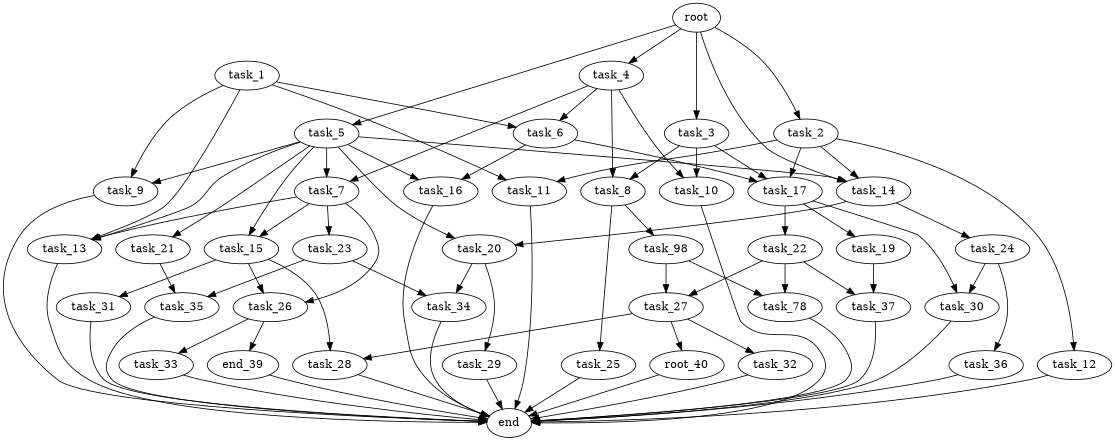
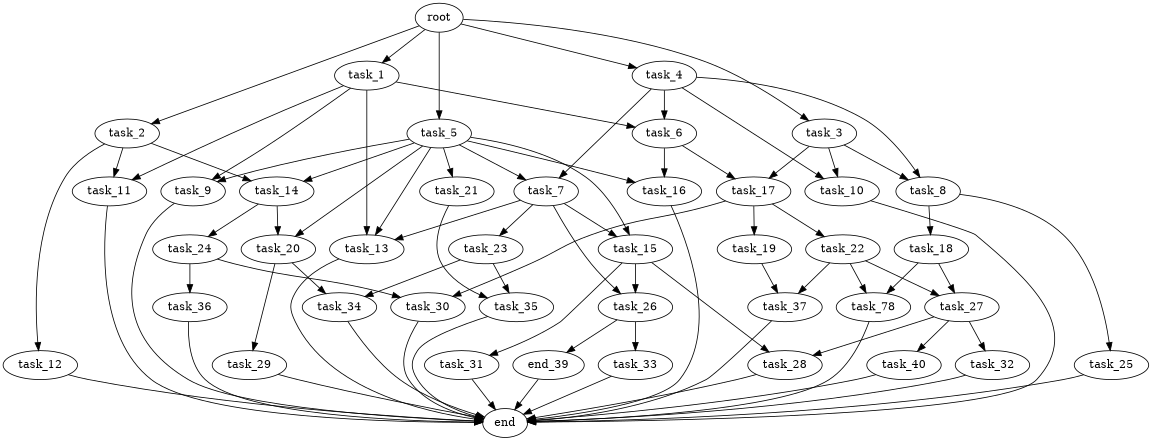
(747, 127) -> (407, 44)
(797, 158) -> none
(666, 249) -> (931, 249)
(687, 365) -> (904, 365)
